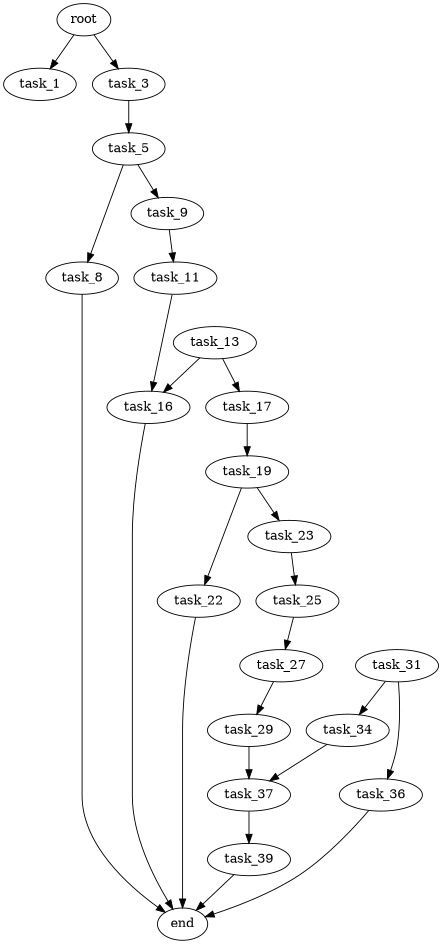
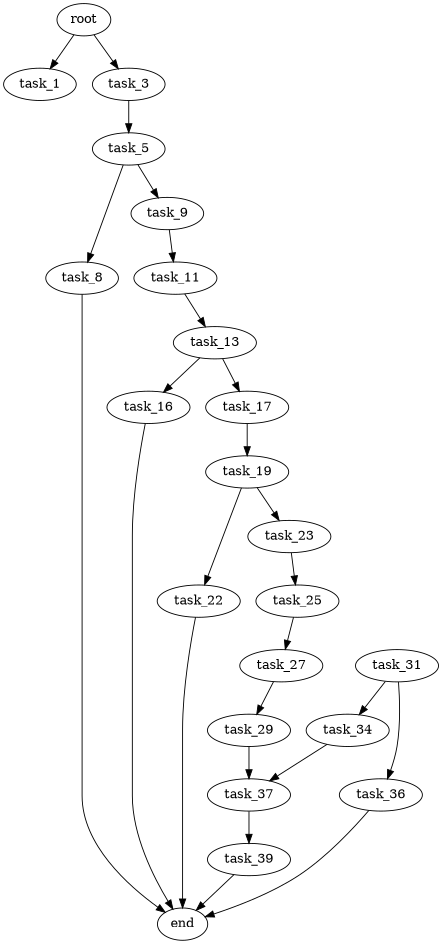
(163, 338) -> (193, 306)
